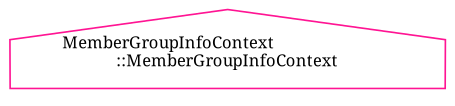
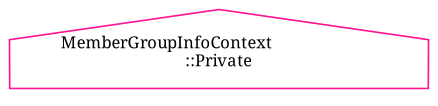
(228, 53) -> (219, 53)
